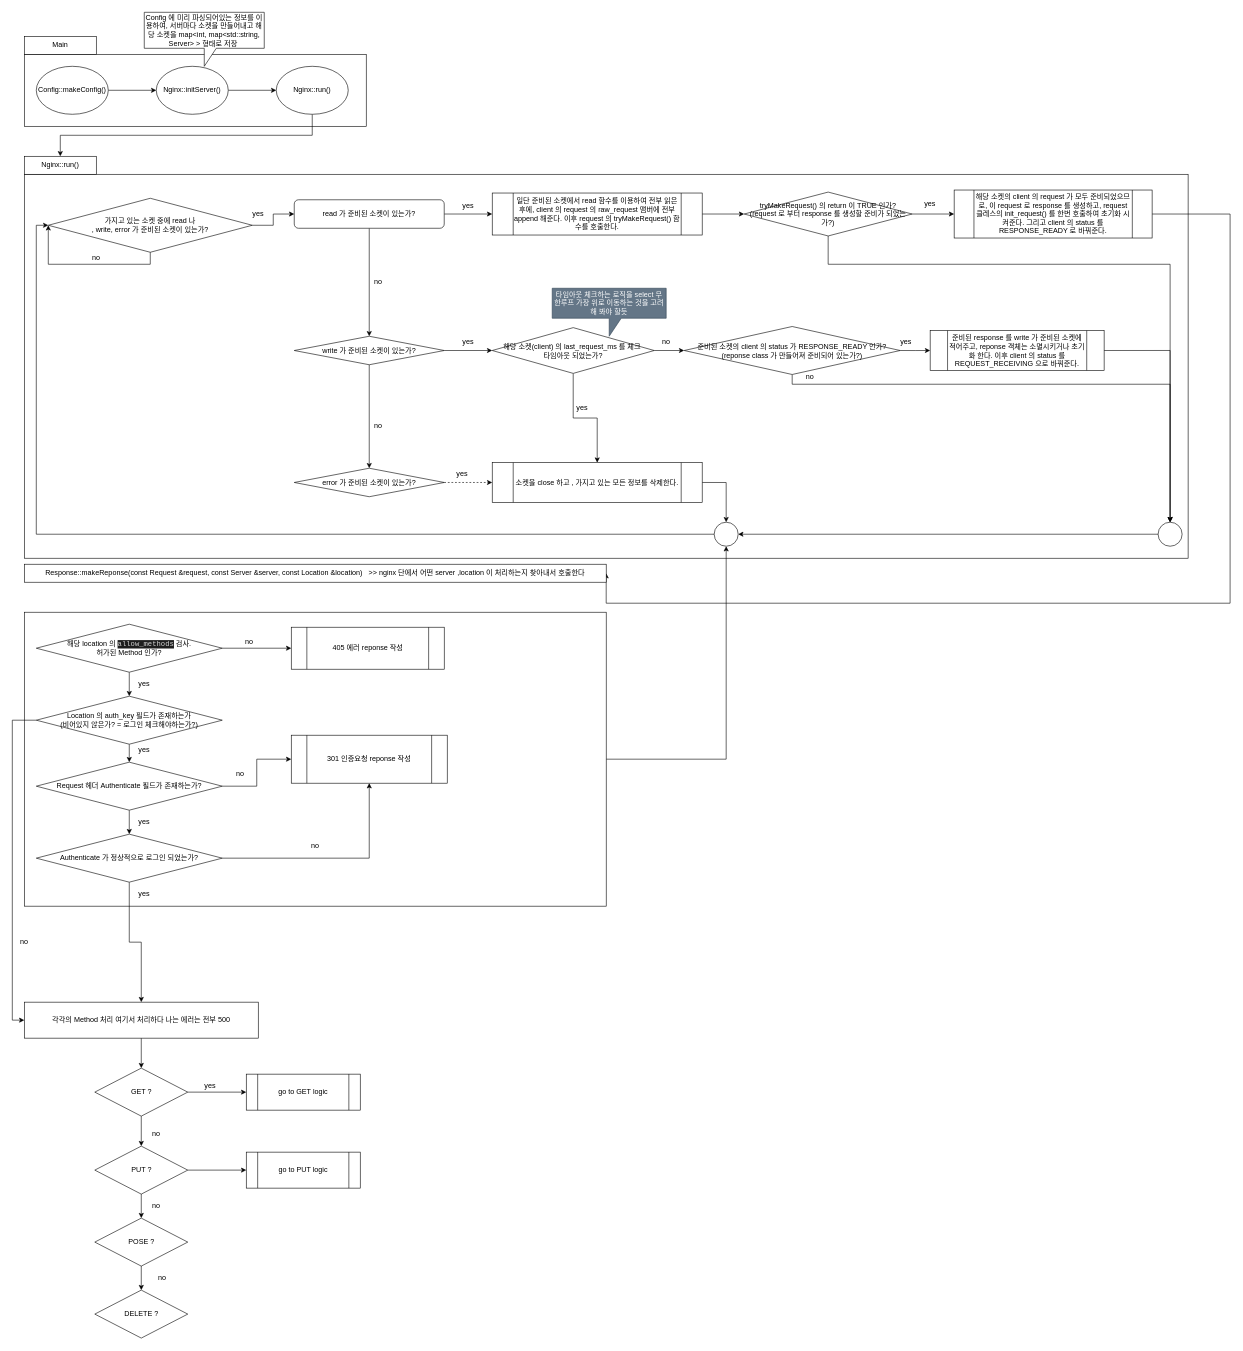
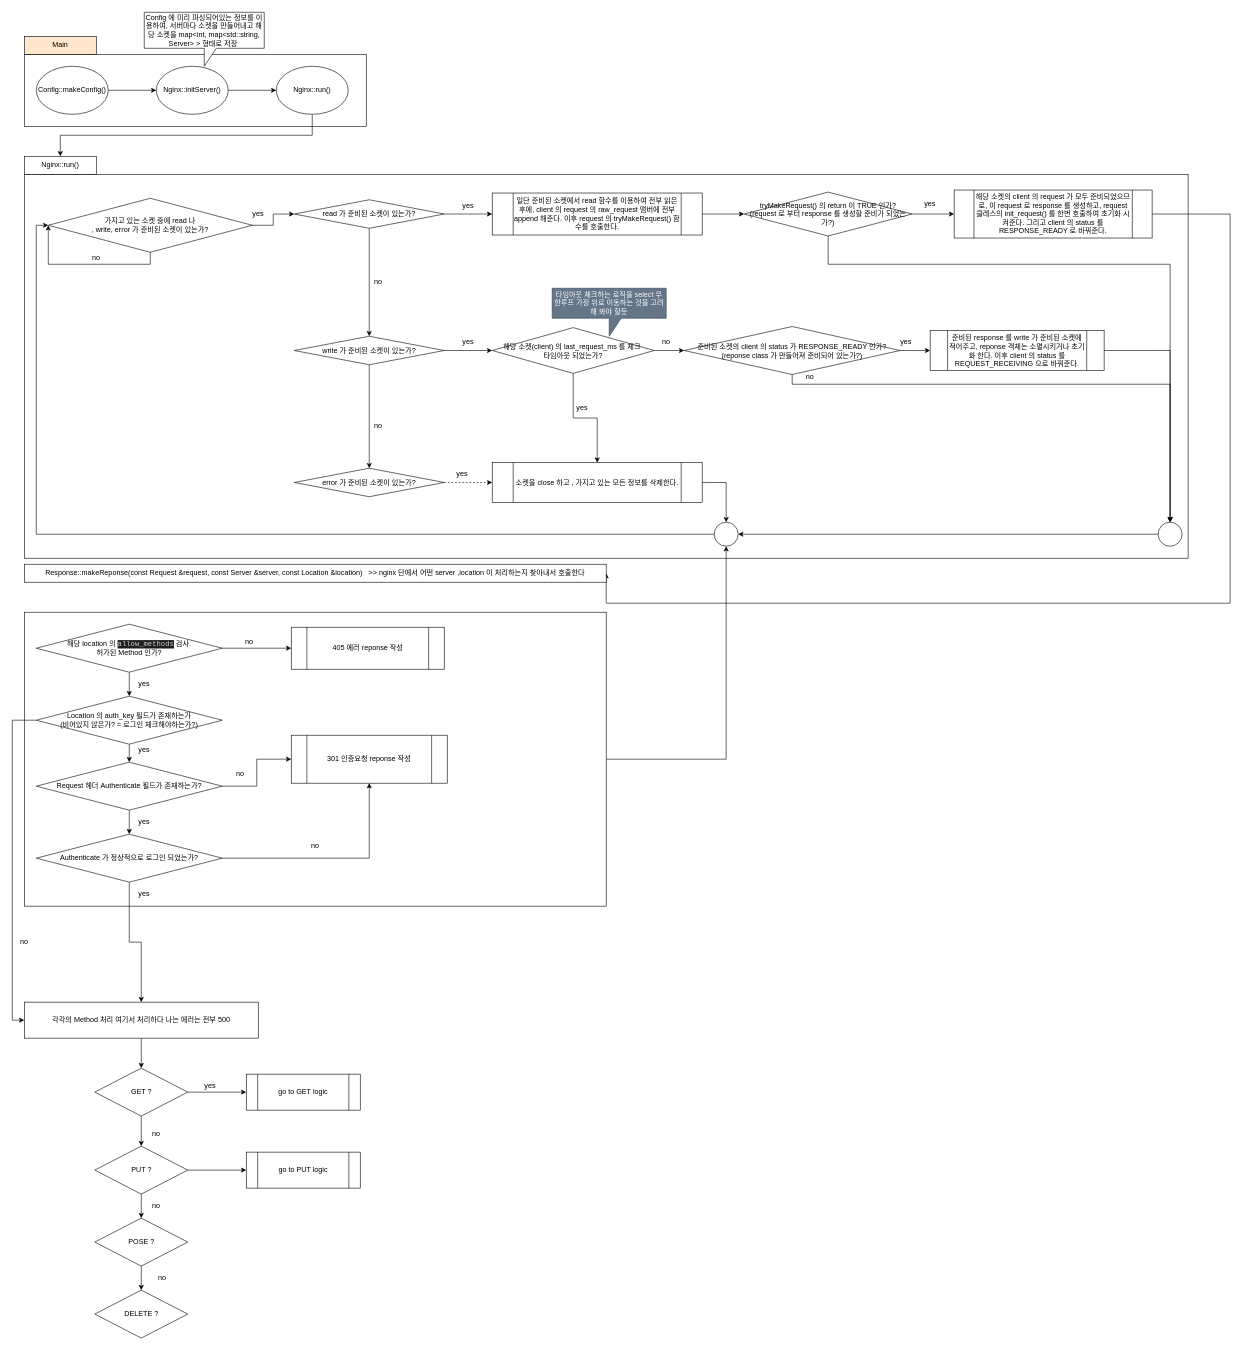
(60, 45) -> (60, 45)
(369, 214) -> (369, 214)
